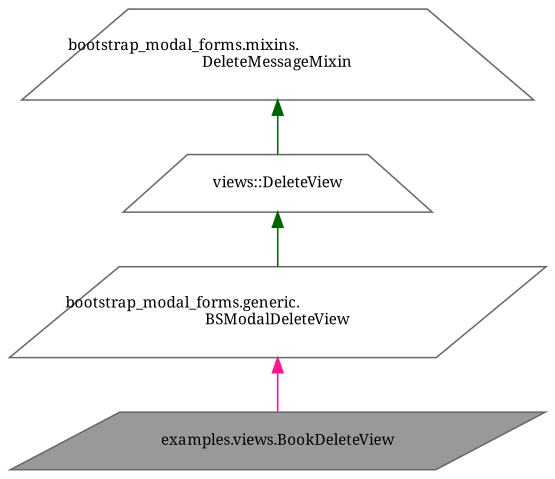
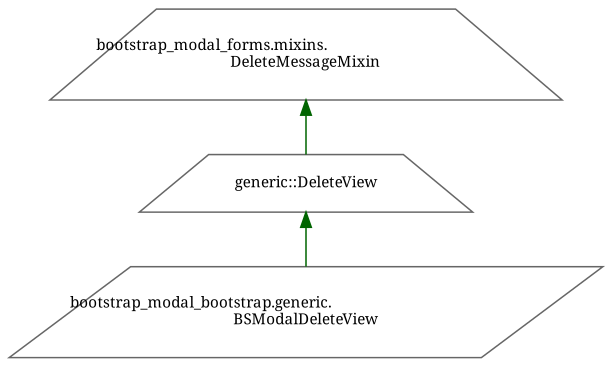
(278, 183) -> (306, 183)
(278, 312) -> (306, 312)
(278, 441) -> none
